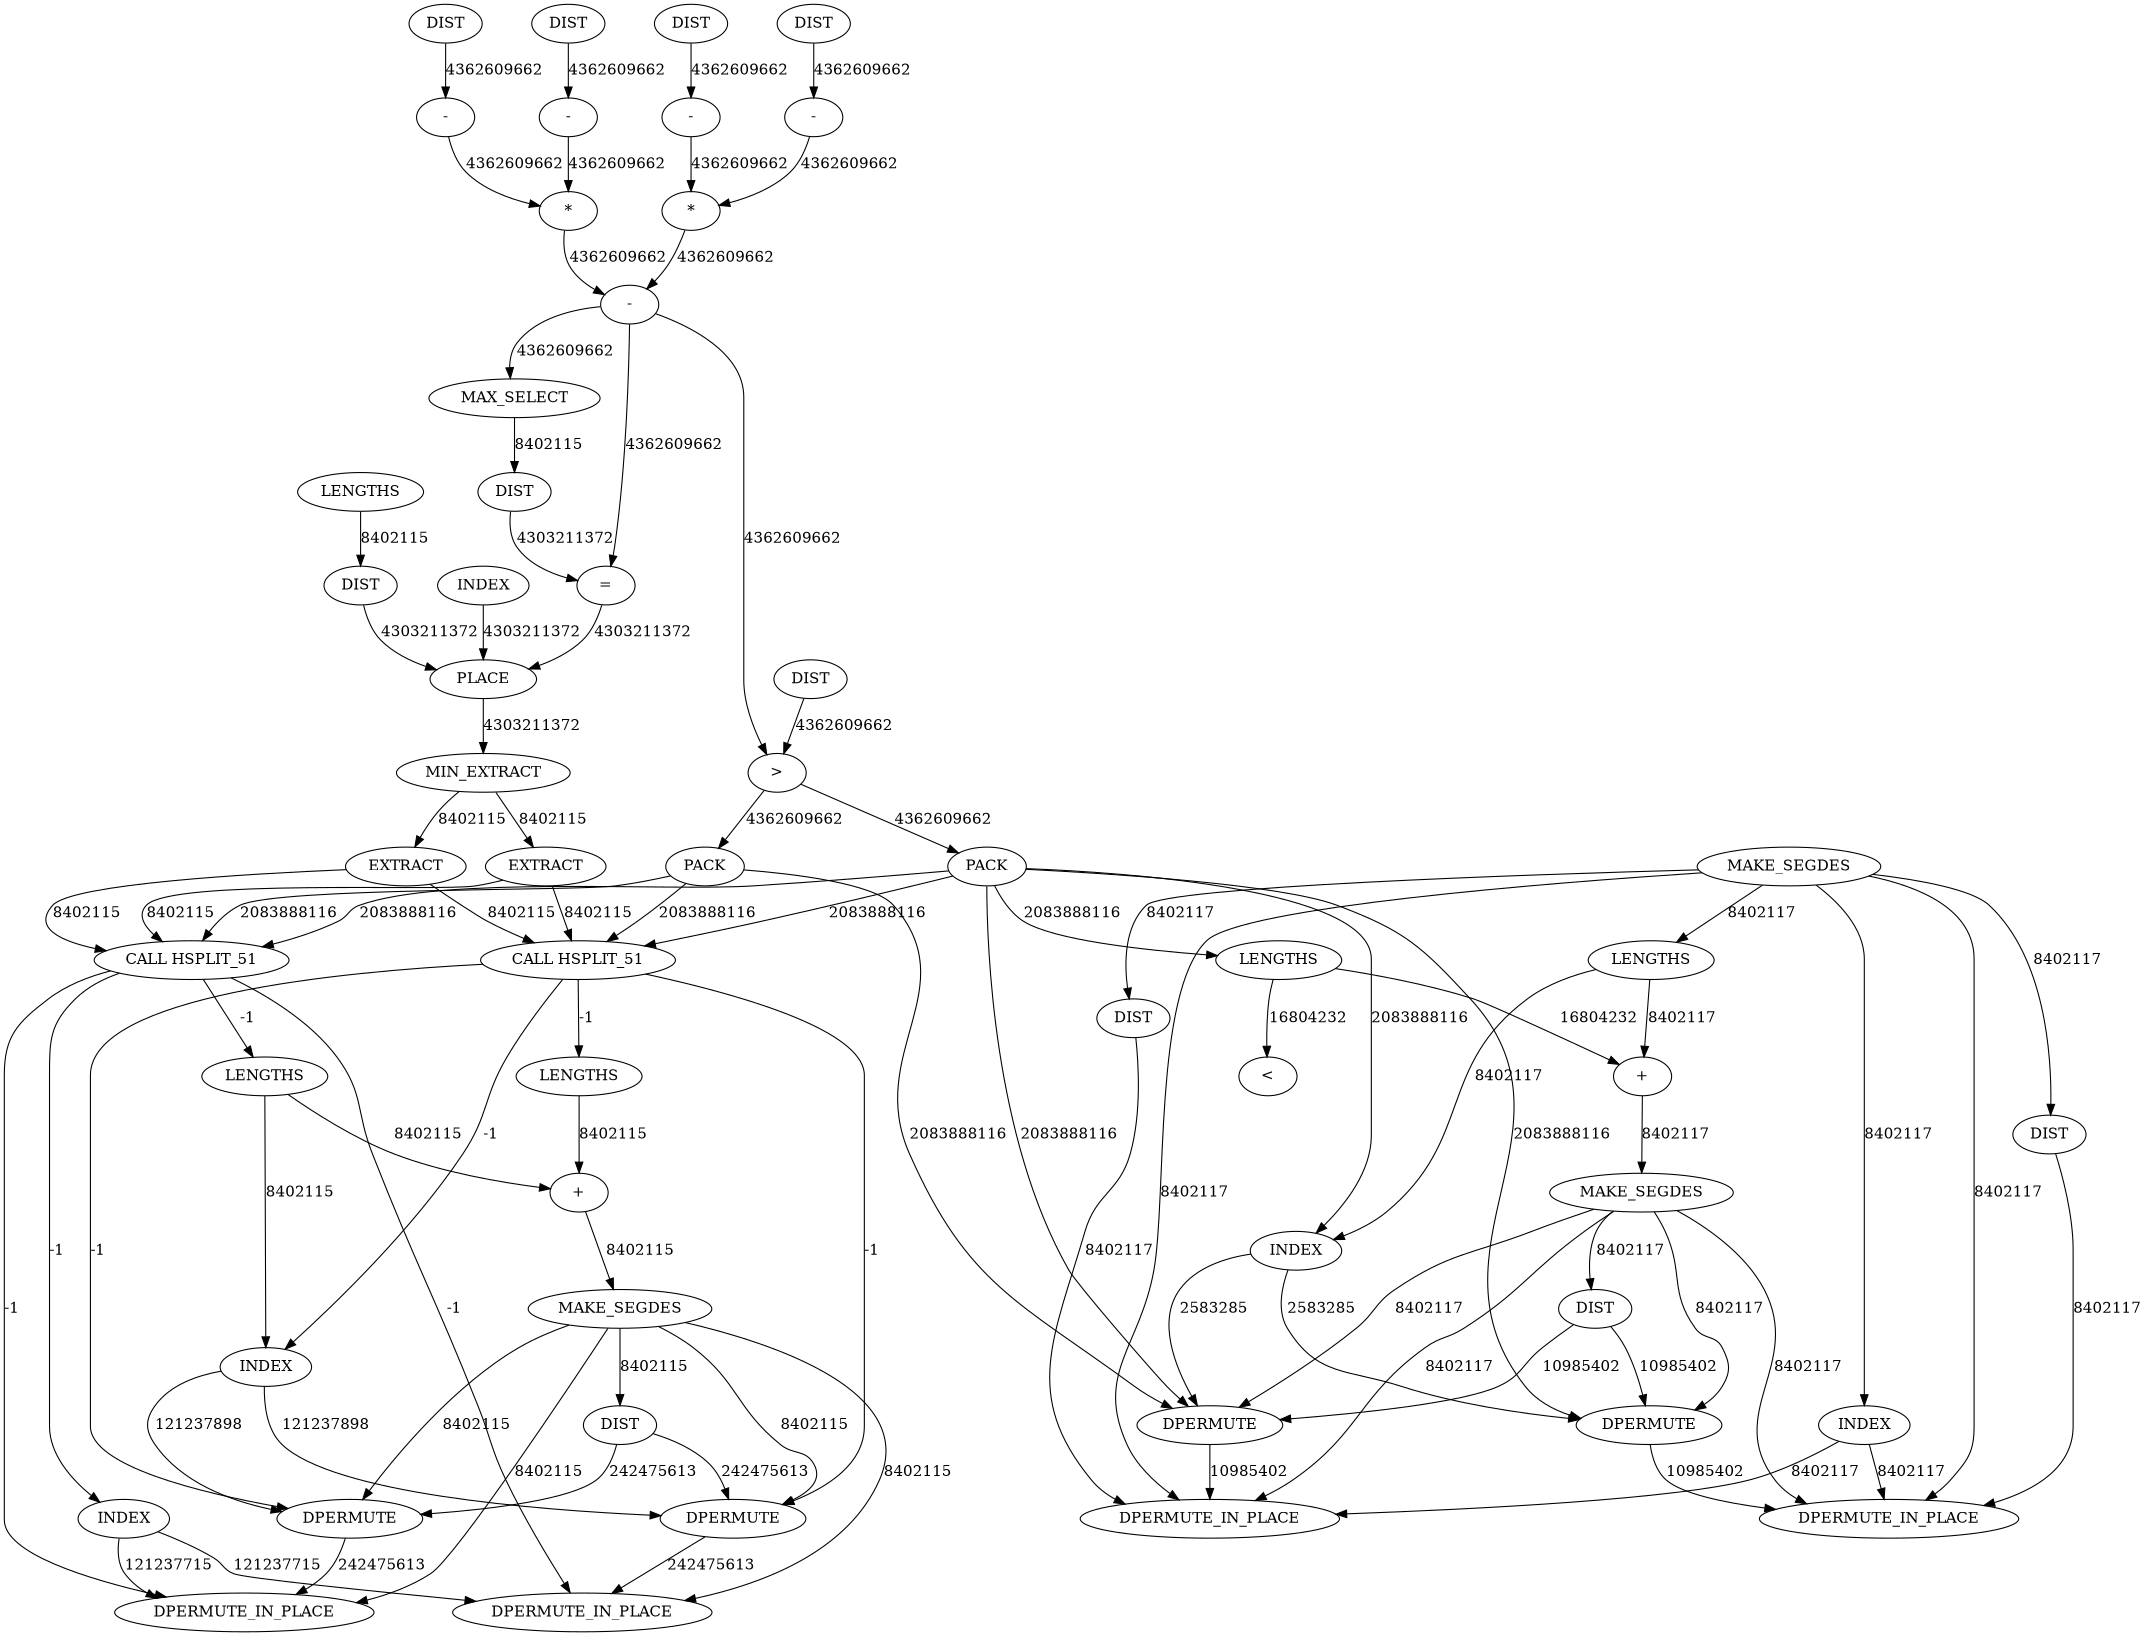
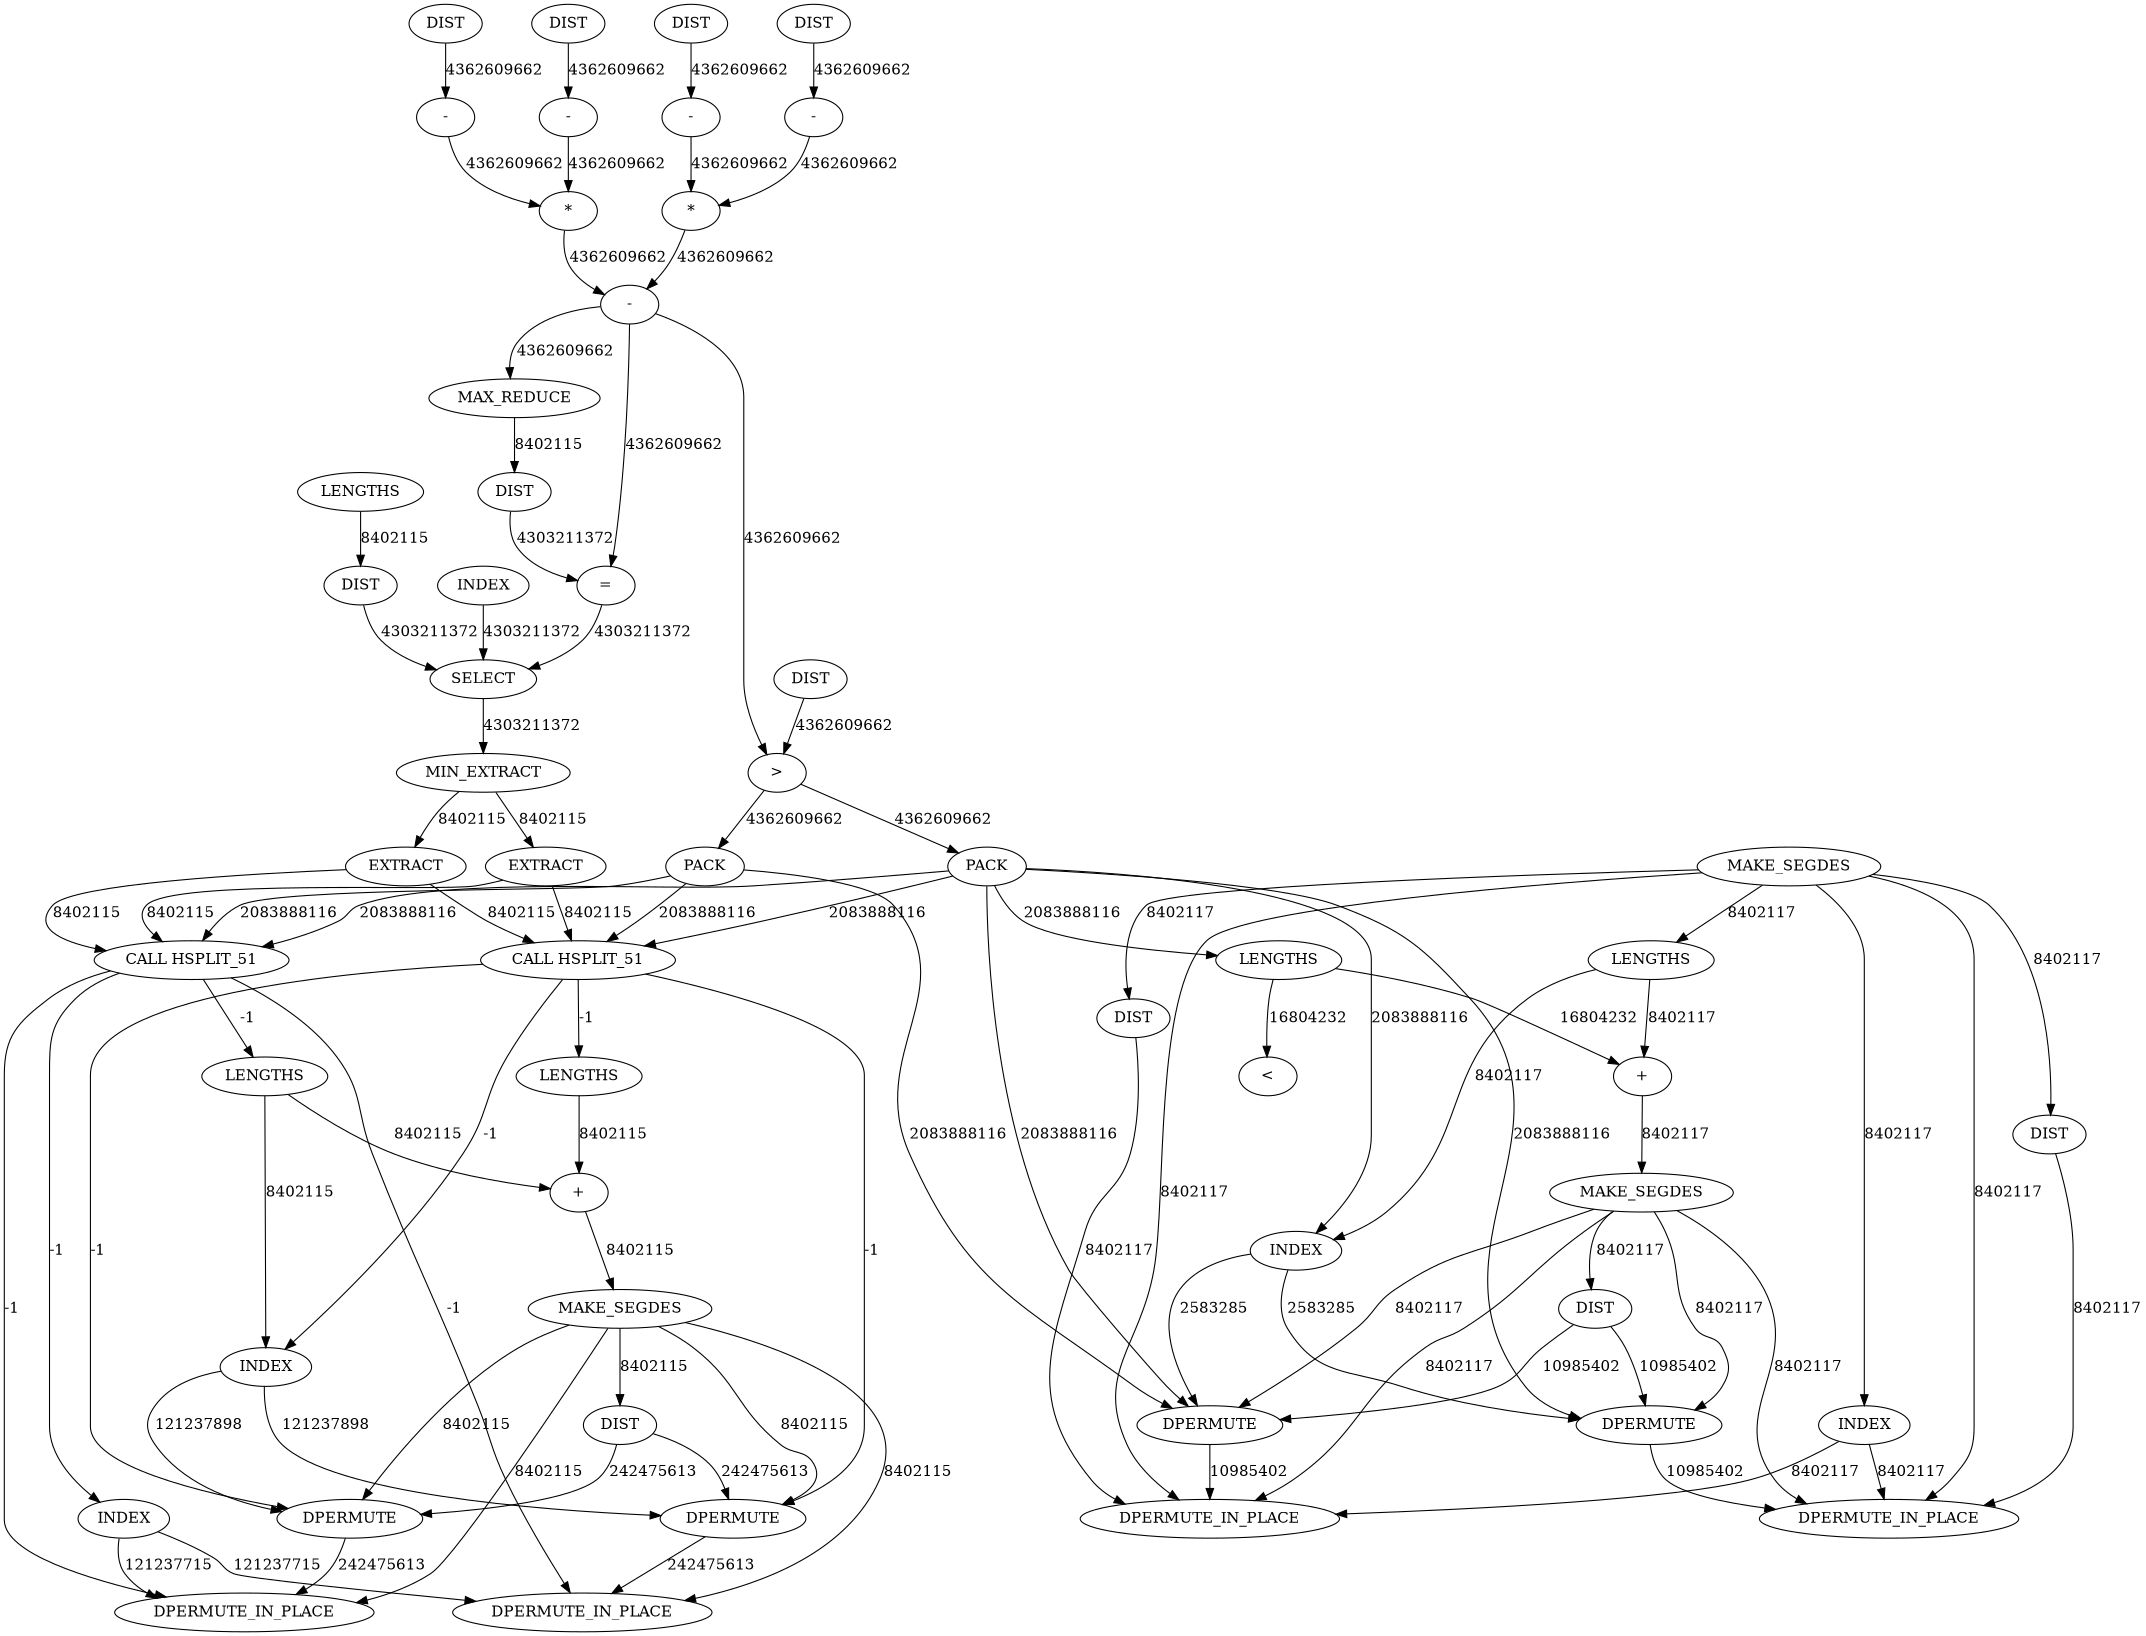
(515, 398) -> (515, 398)
(483, 679) -> (483, 679)
